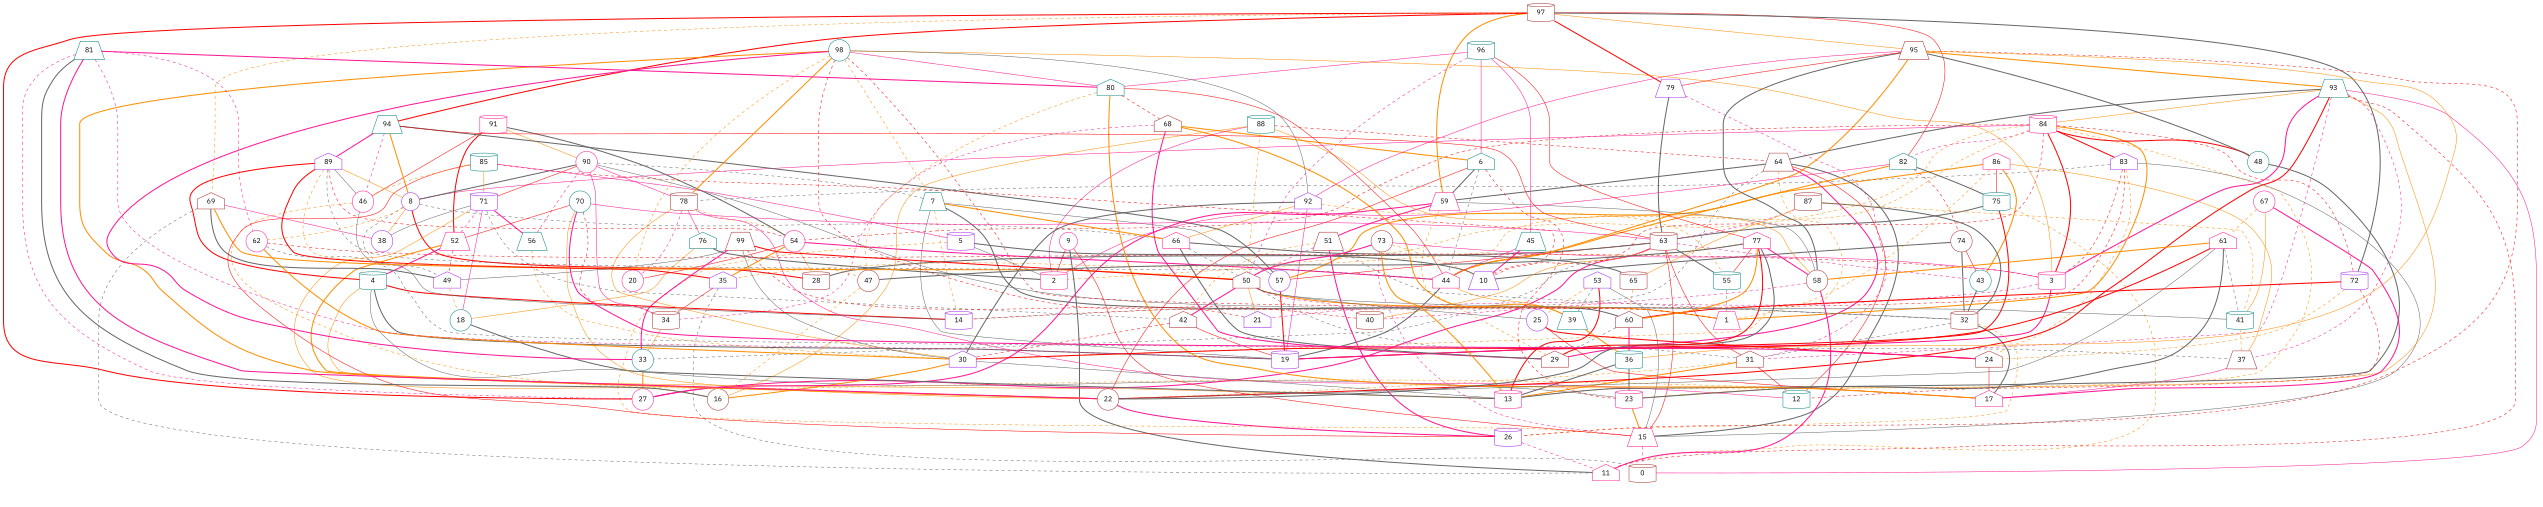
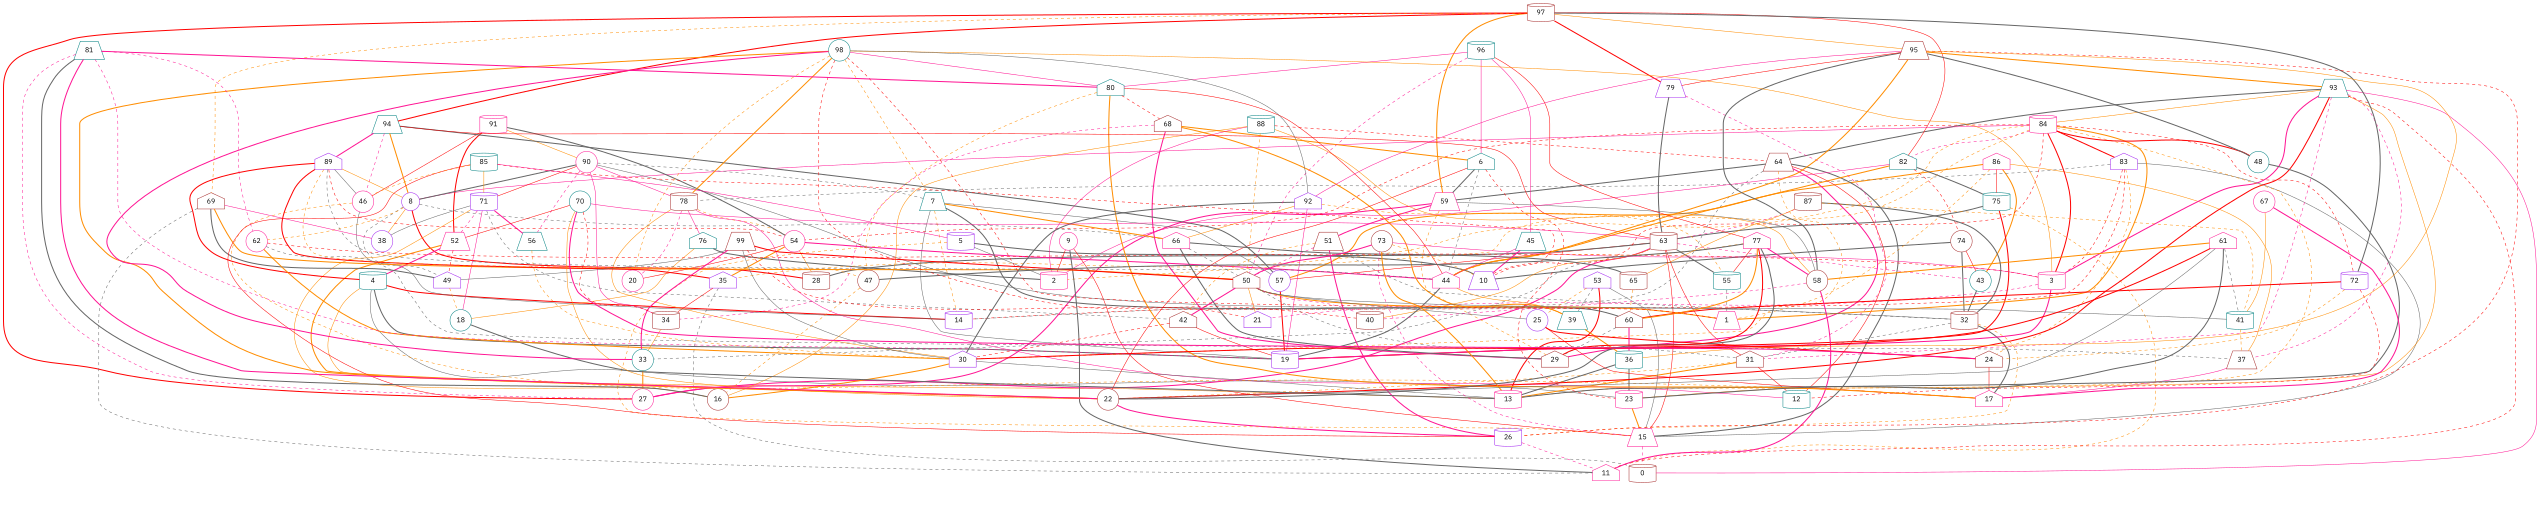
(2246, 220) -> none
